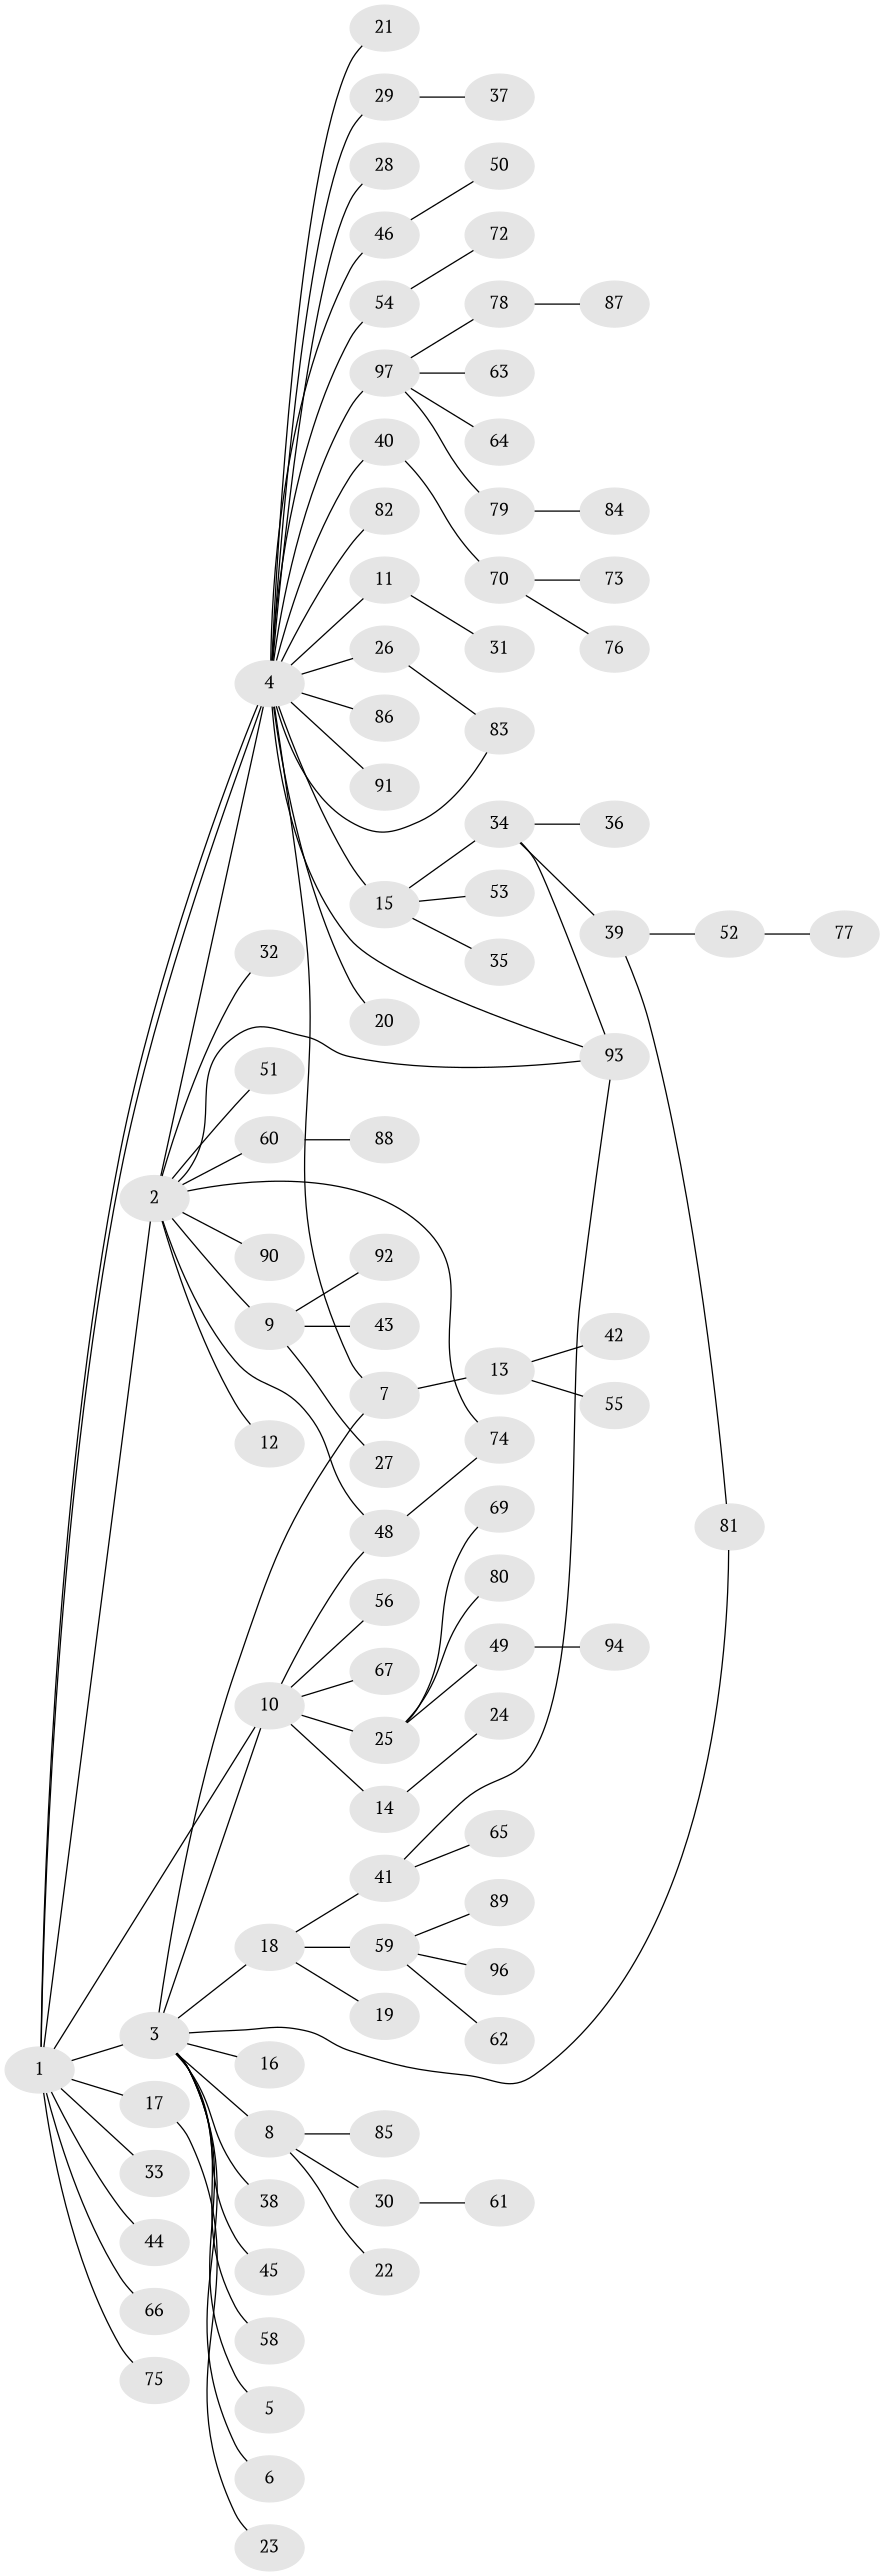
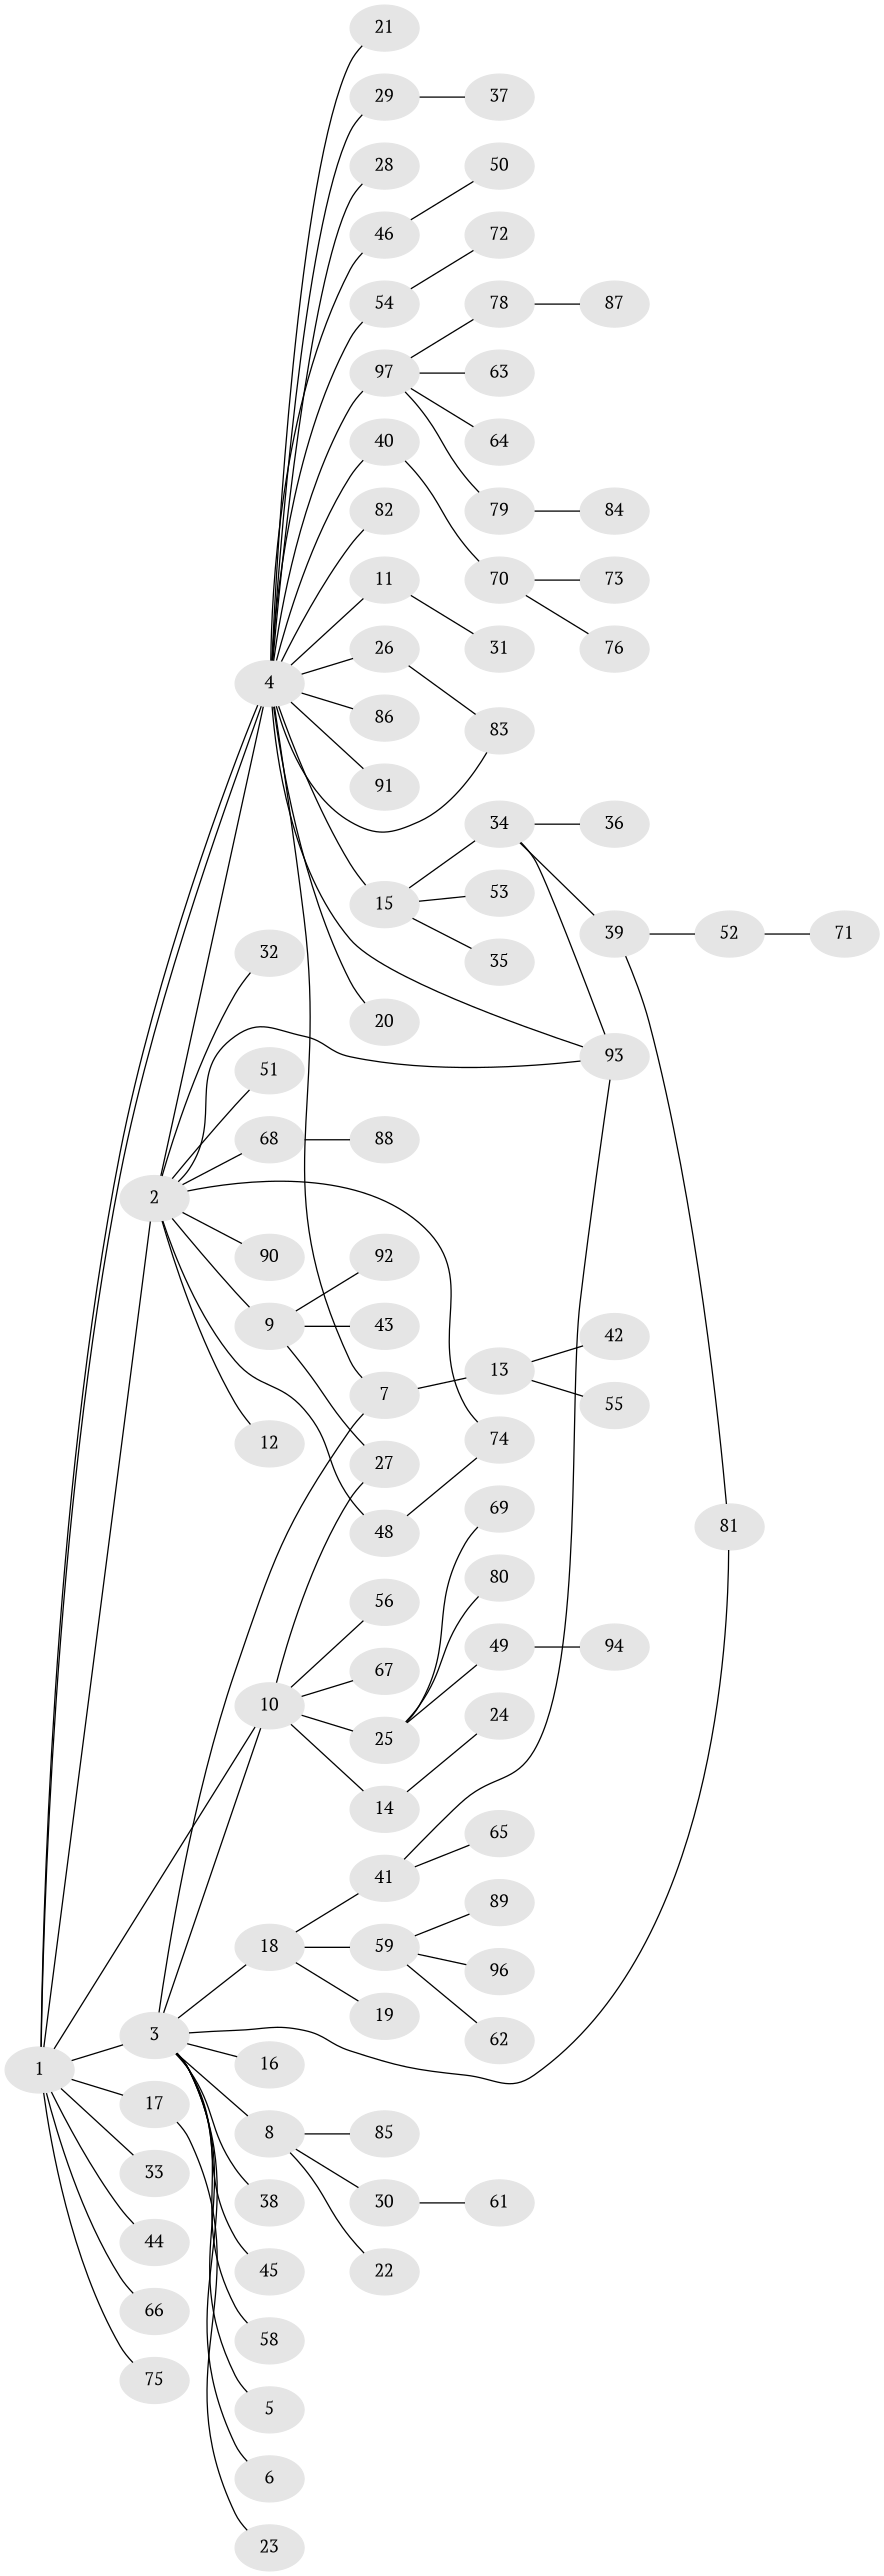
(845, 934) -> (845, 934)
(270, 1140) -> (270, 1140)
(319, 1615) -> (311, 1578)
